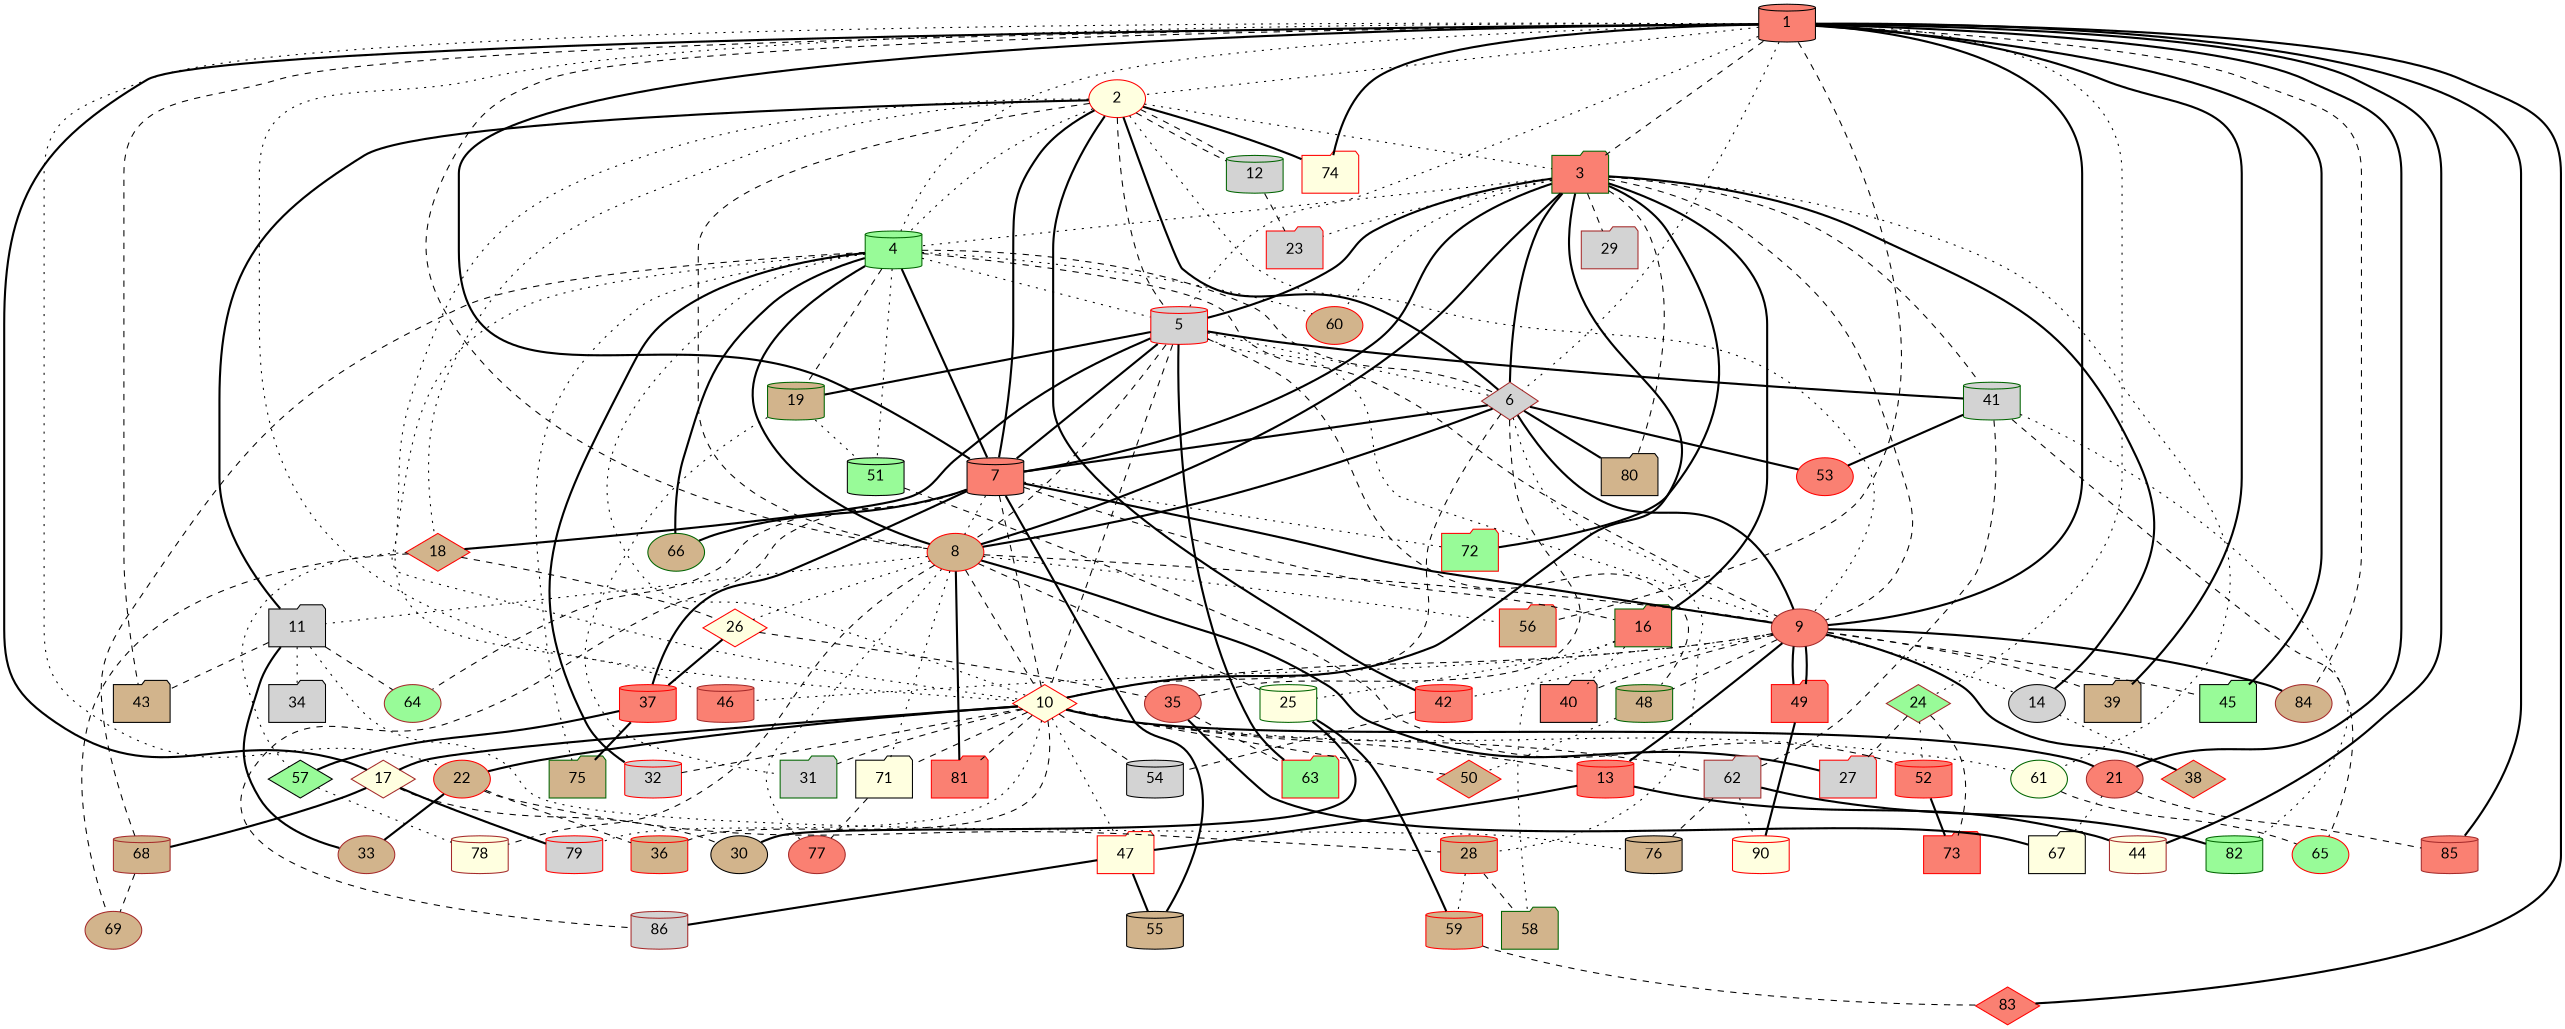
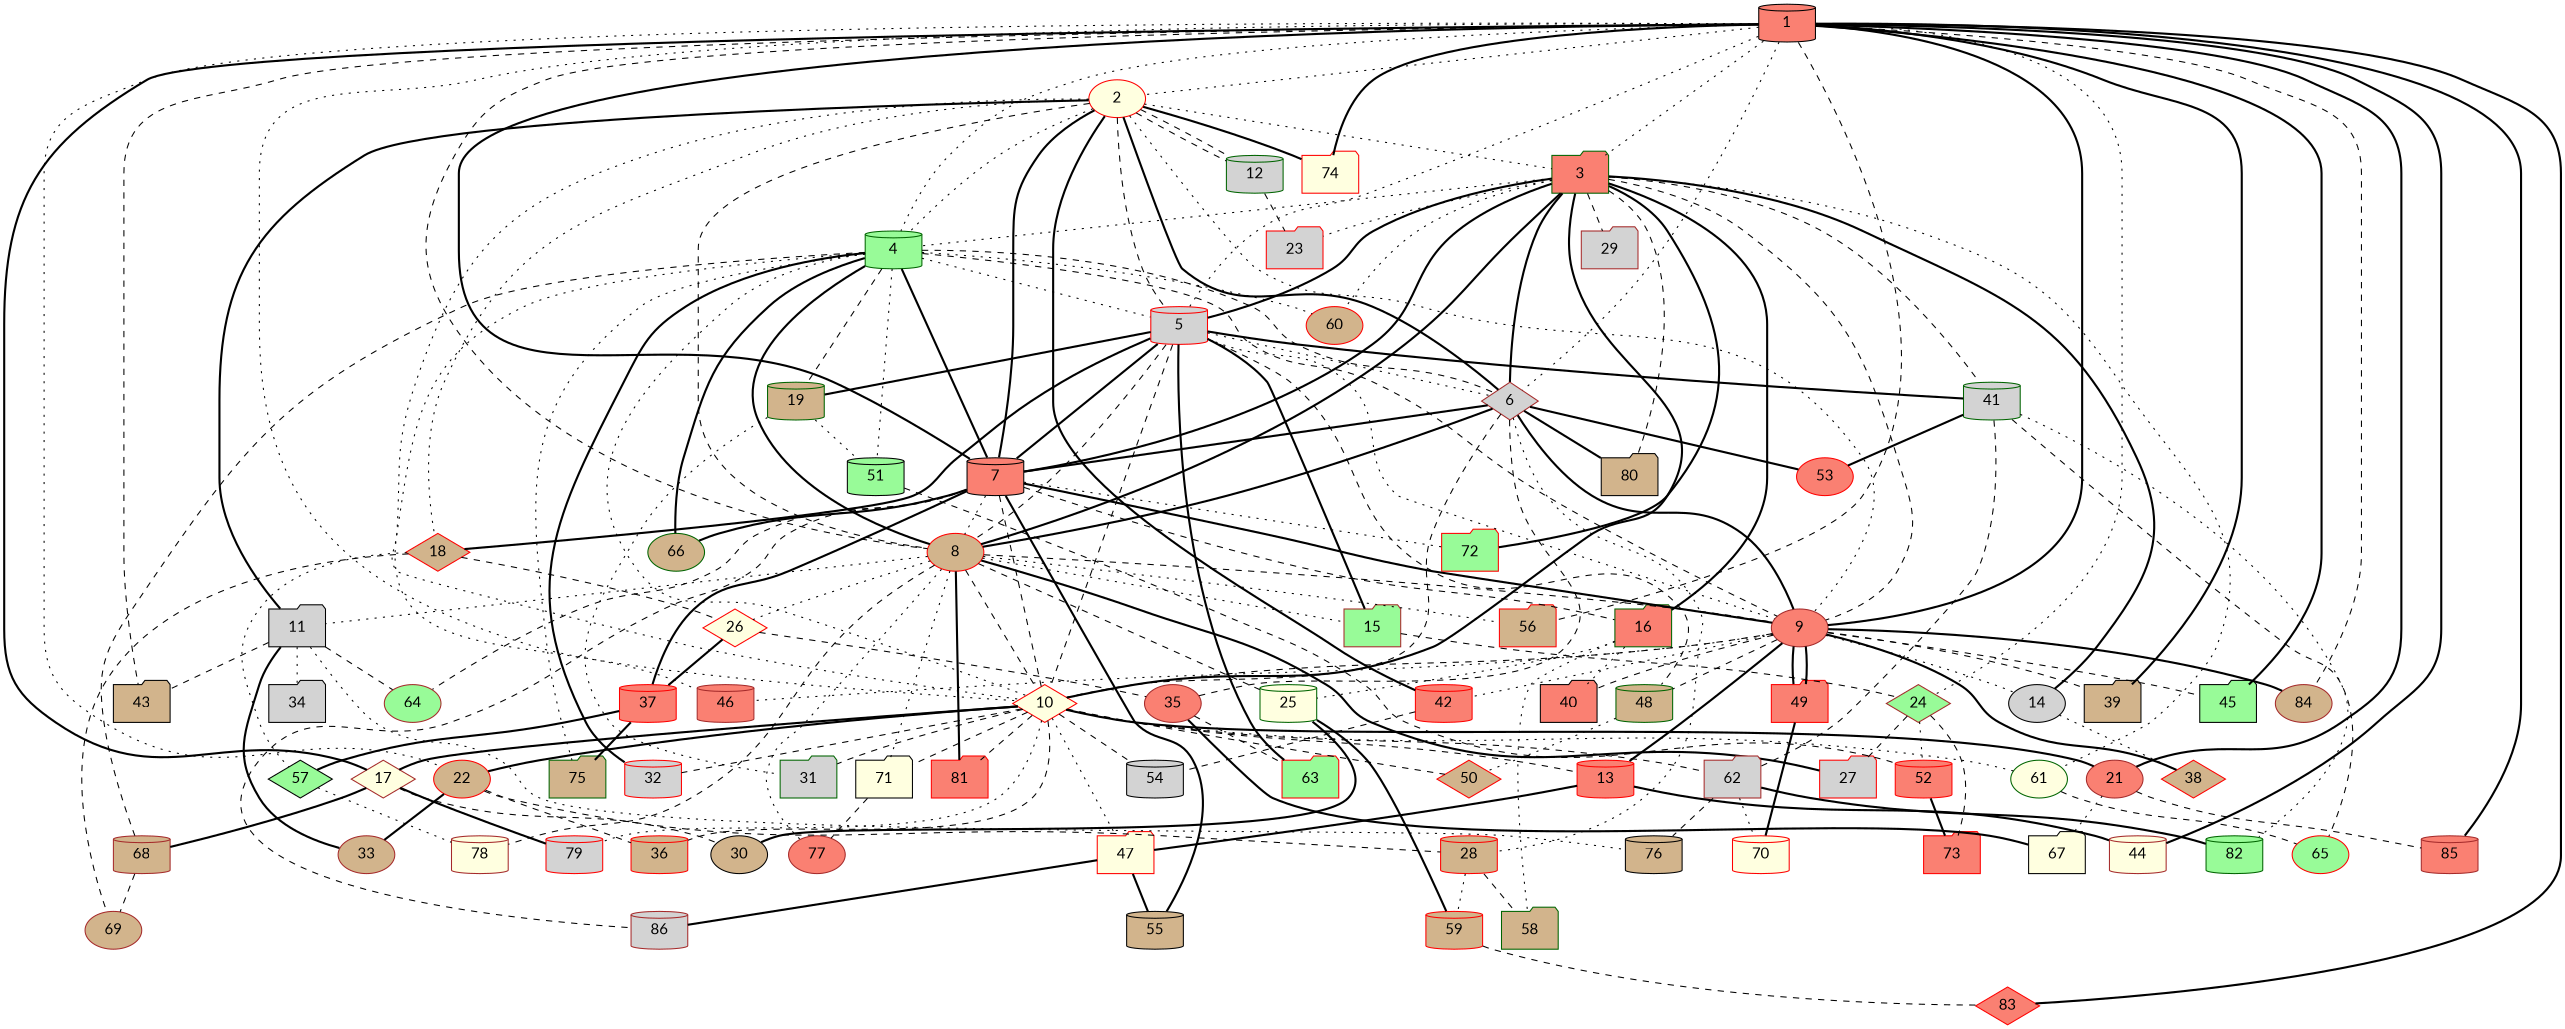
(1684, 98) -> (1684, 98)
none -> (1372, 628)
(1761, 855) -> (1761, 855)
